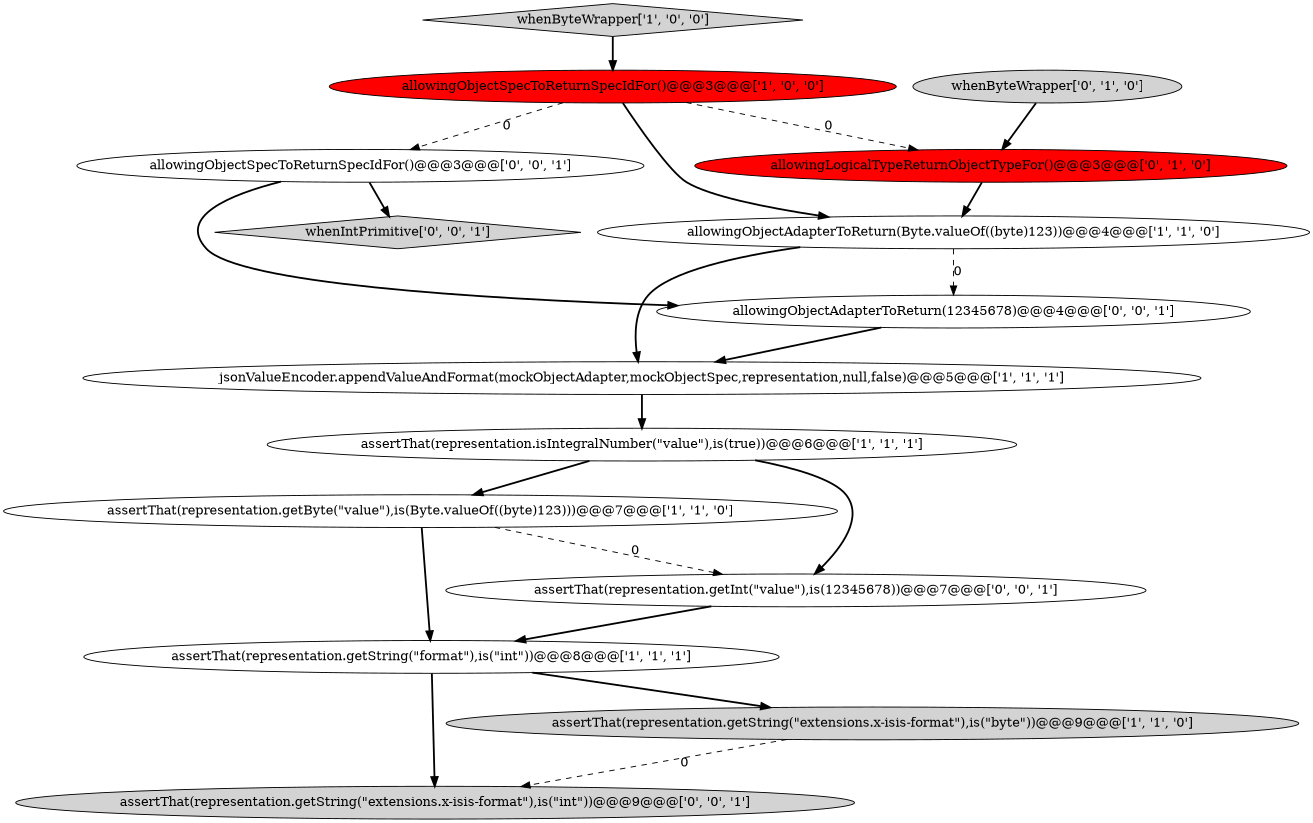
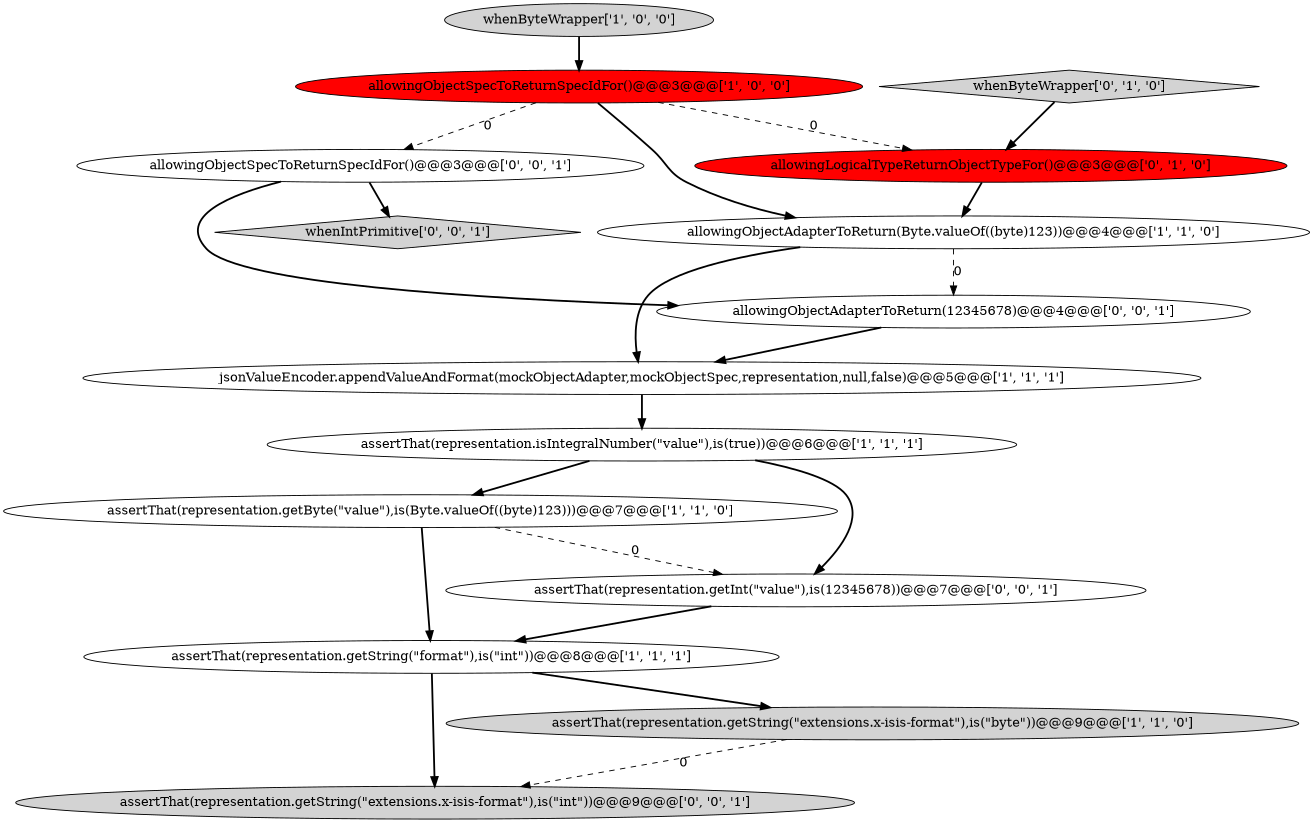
(613, 20) -> (579, 20)
(1047, 87) -> (1069, 87)
